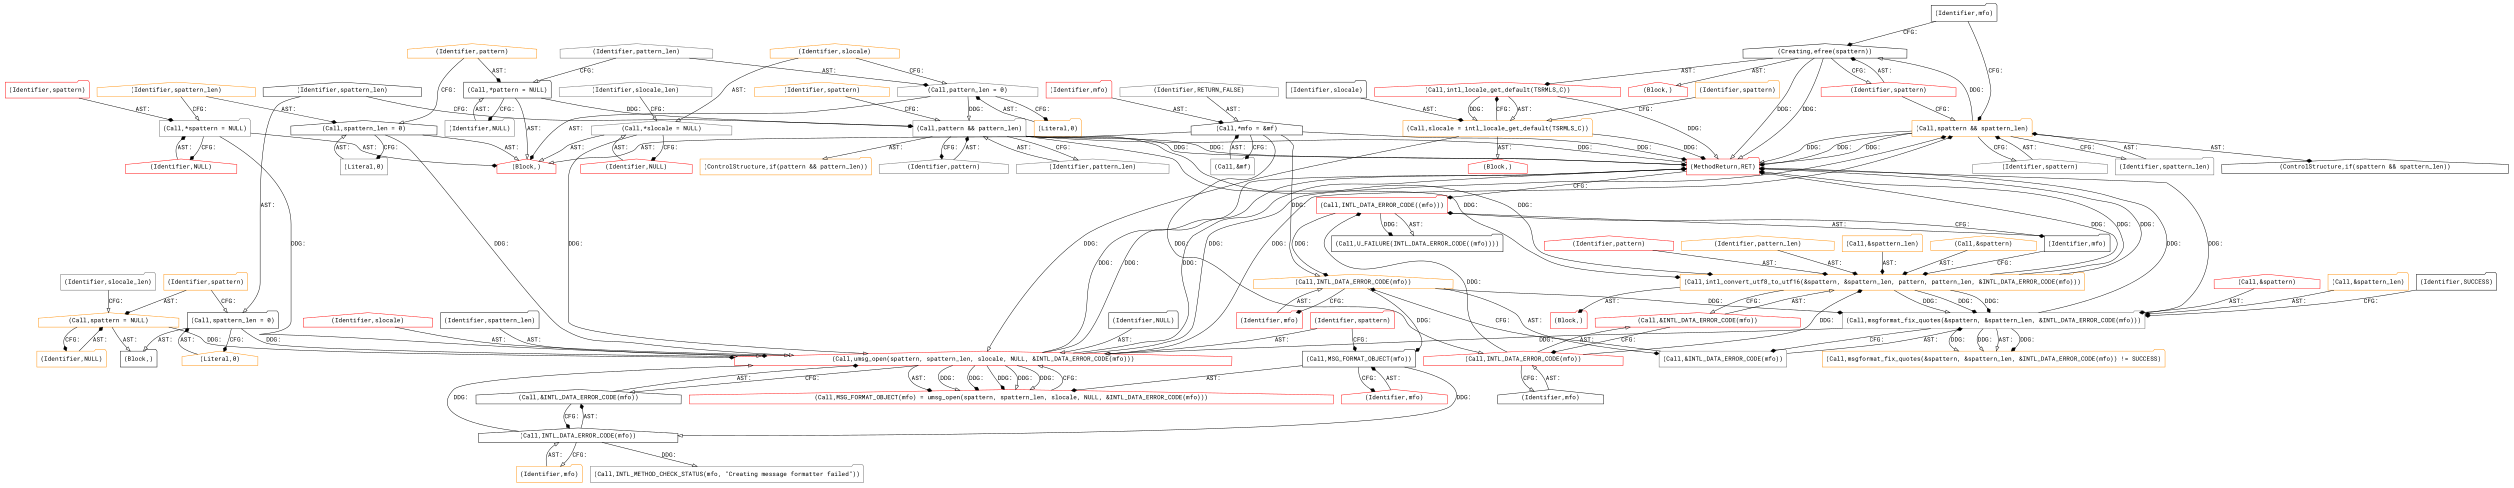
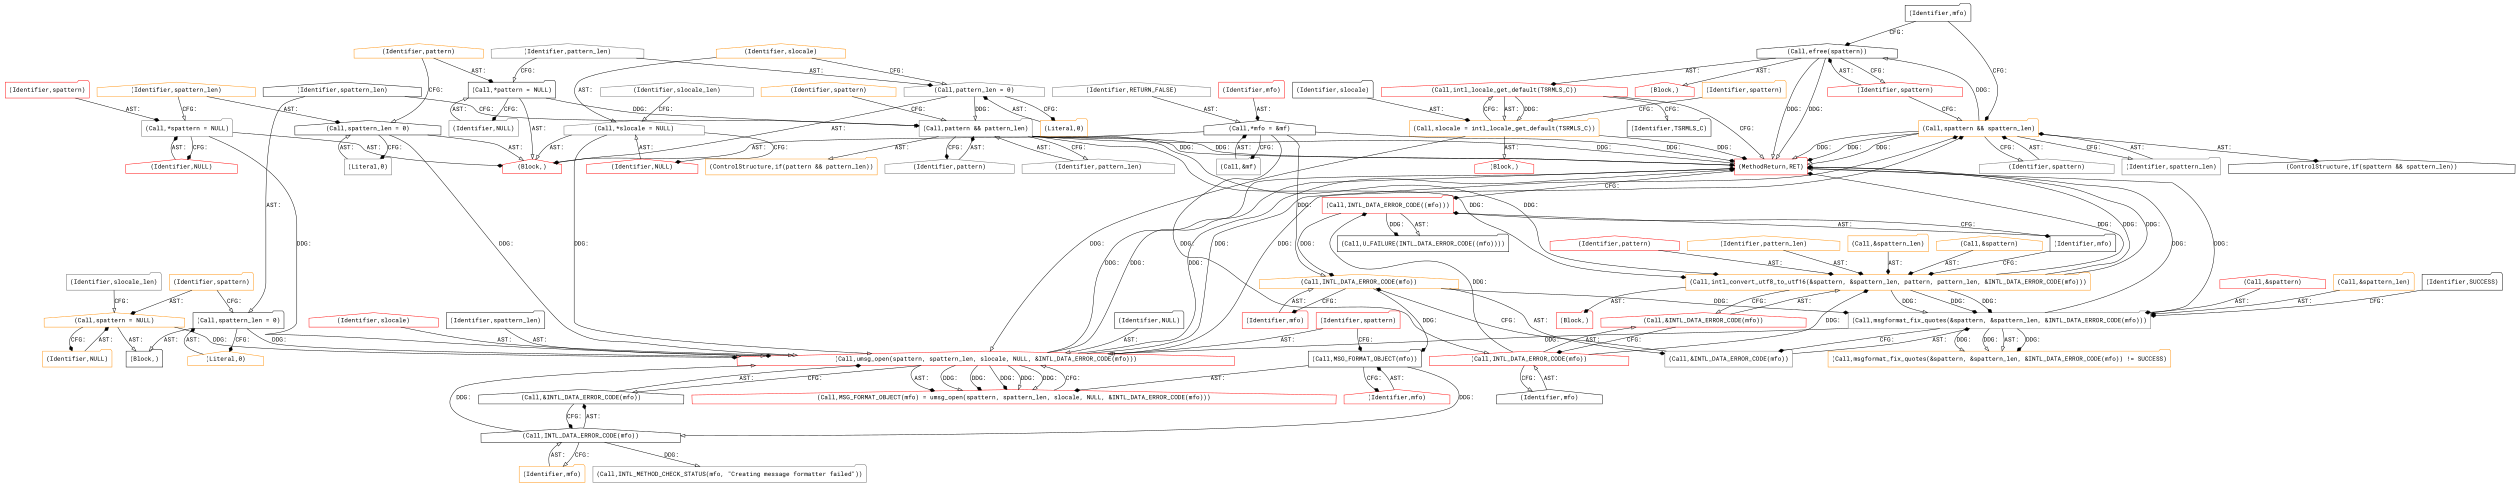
(1825, 52) -> (1827, 52)
(1496, 111) -> (1483, 110)
none -> (1669, 129)
(1697, 129) -> (1749, 129)
